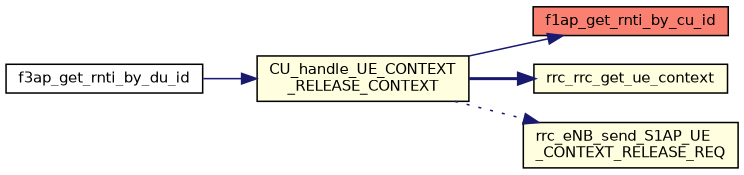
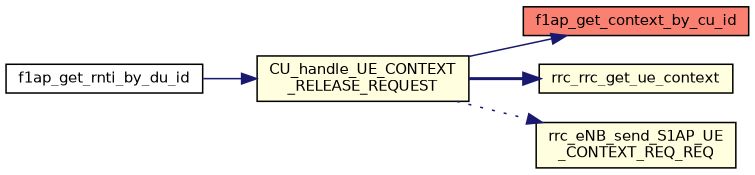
(631, 21) -> (636, 21)
(104, 79) -> (104, 79)
(363, 79) -> (363, 79)
(631, 145) -> (636, 145)
